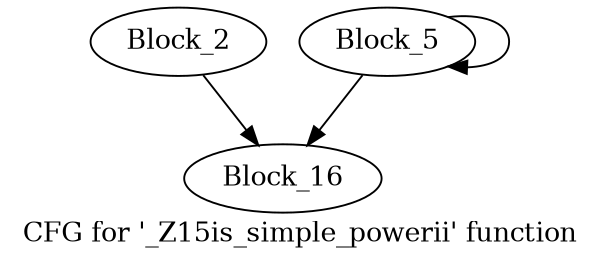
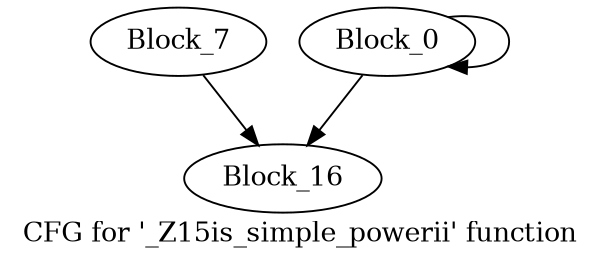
(178, 42) -> (178, 42)
(387, 42) -> (387, 42)
